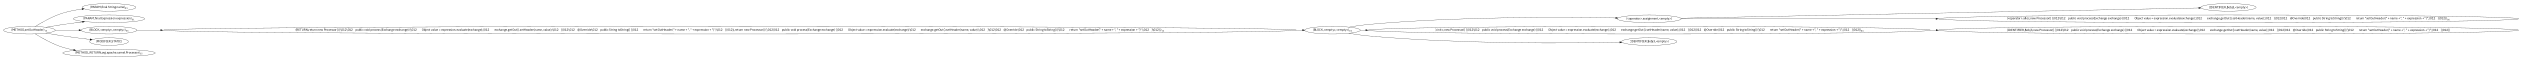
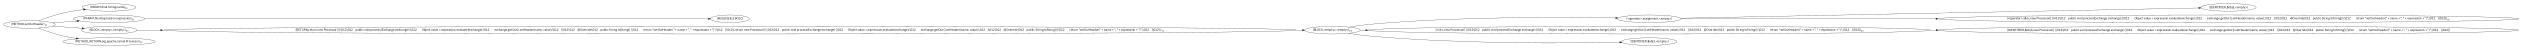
(68, 37) -> (427, 19)
